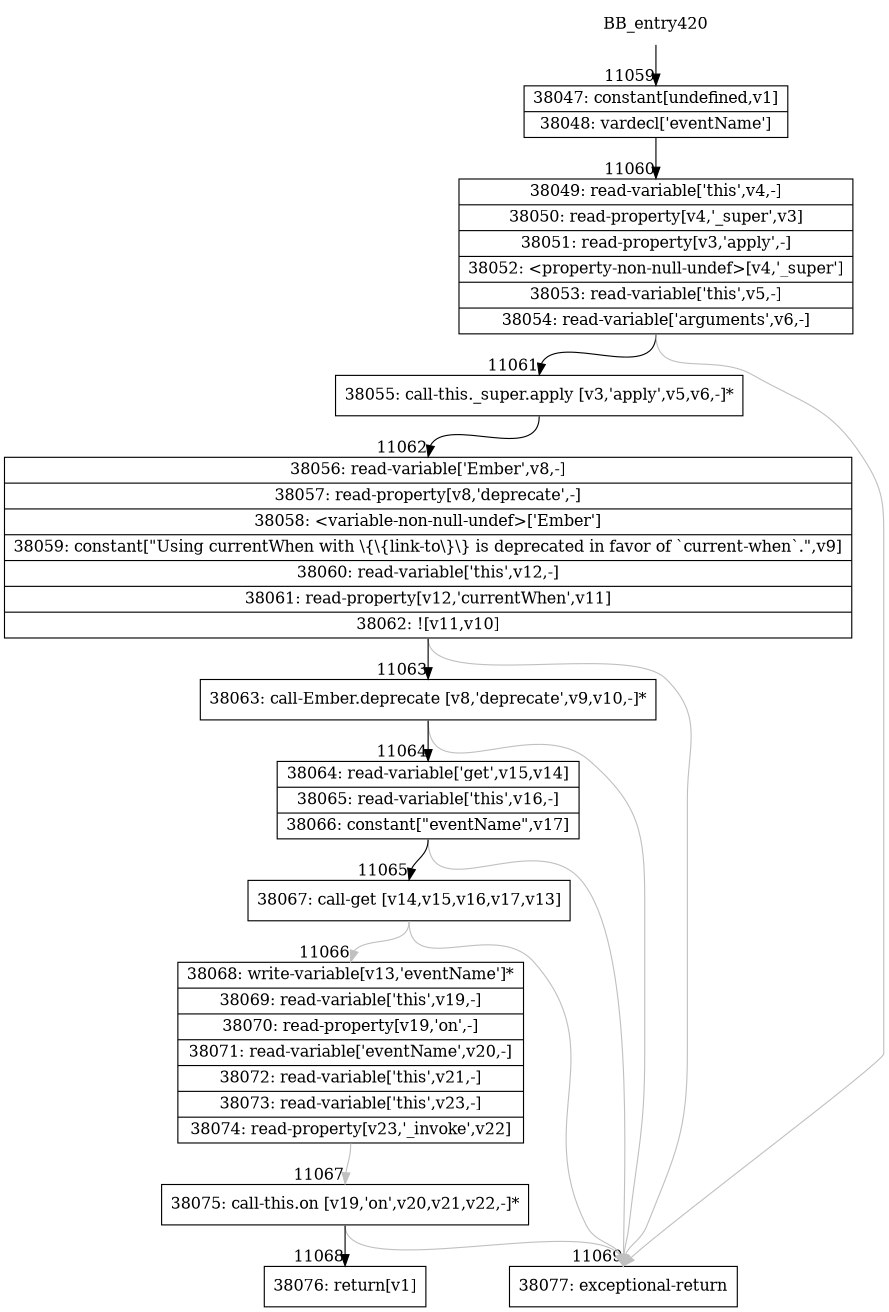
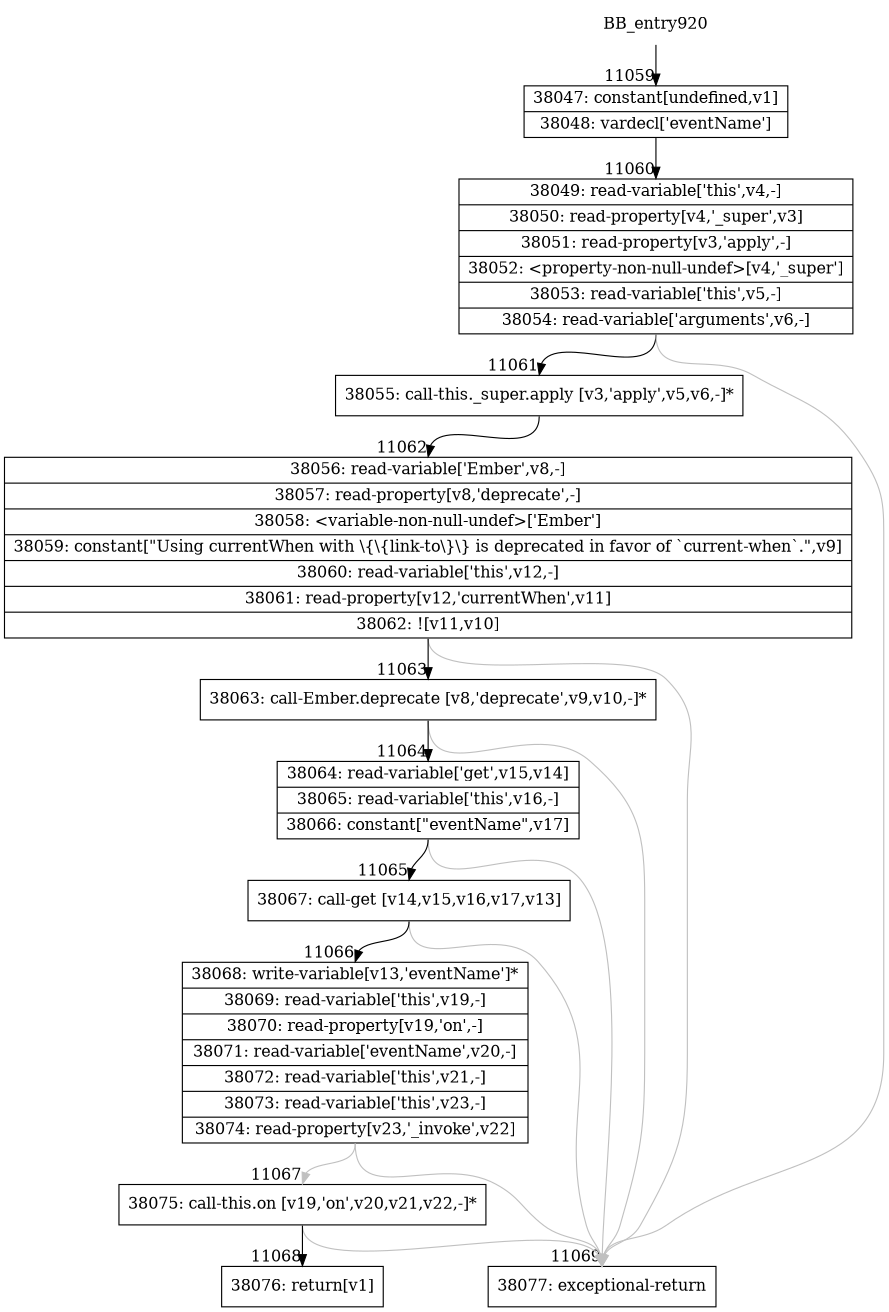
(656, 25) -> (656, 25)
(386, 941) -> (388, 940)
none -> (480, 1178)
